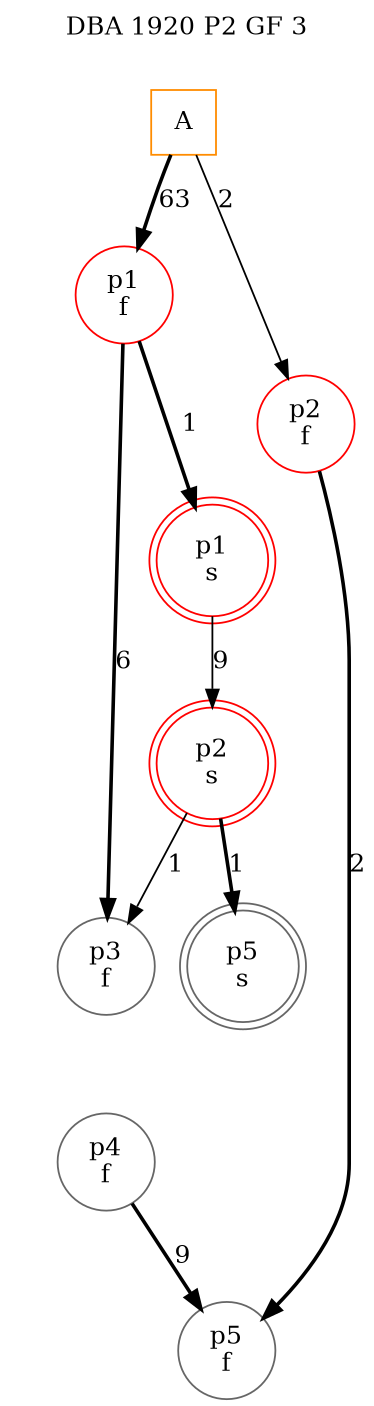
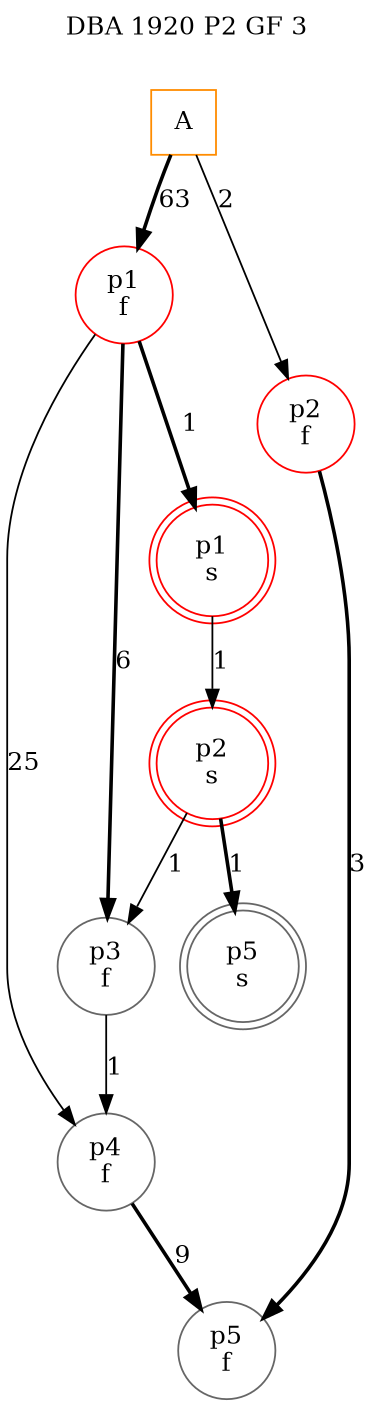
(221, 662) -> (221, 662)
none -> (7, 719)
(358, 865) -> (358, 865)
none -> (106, 1055)
